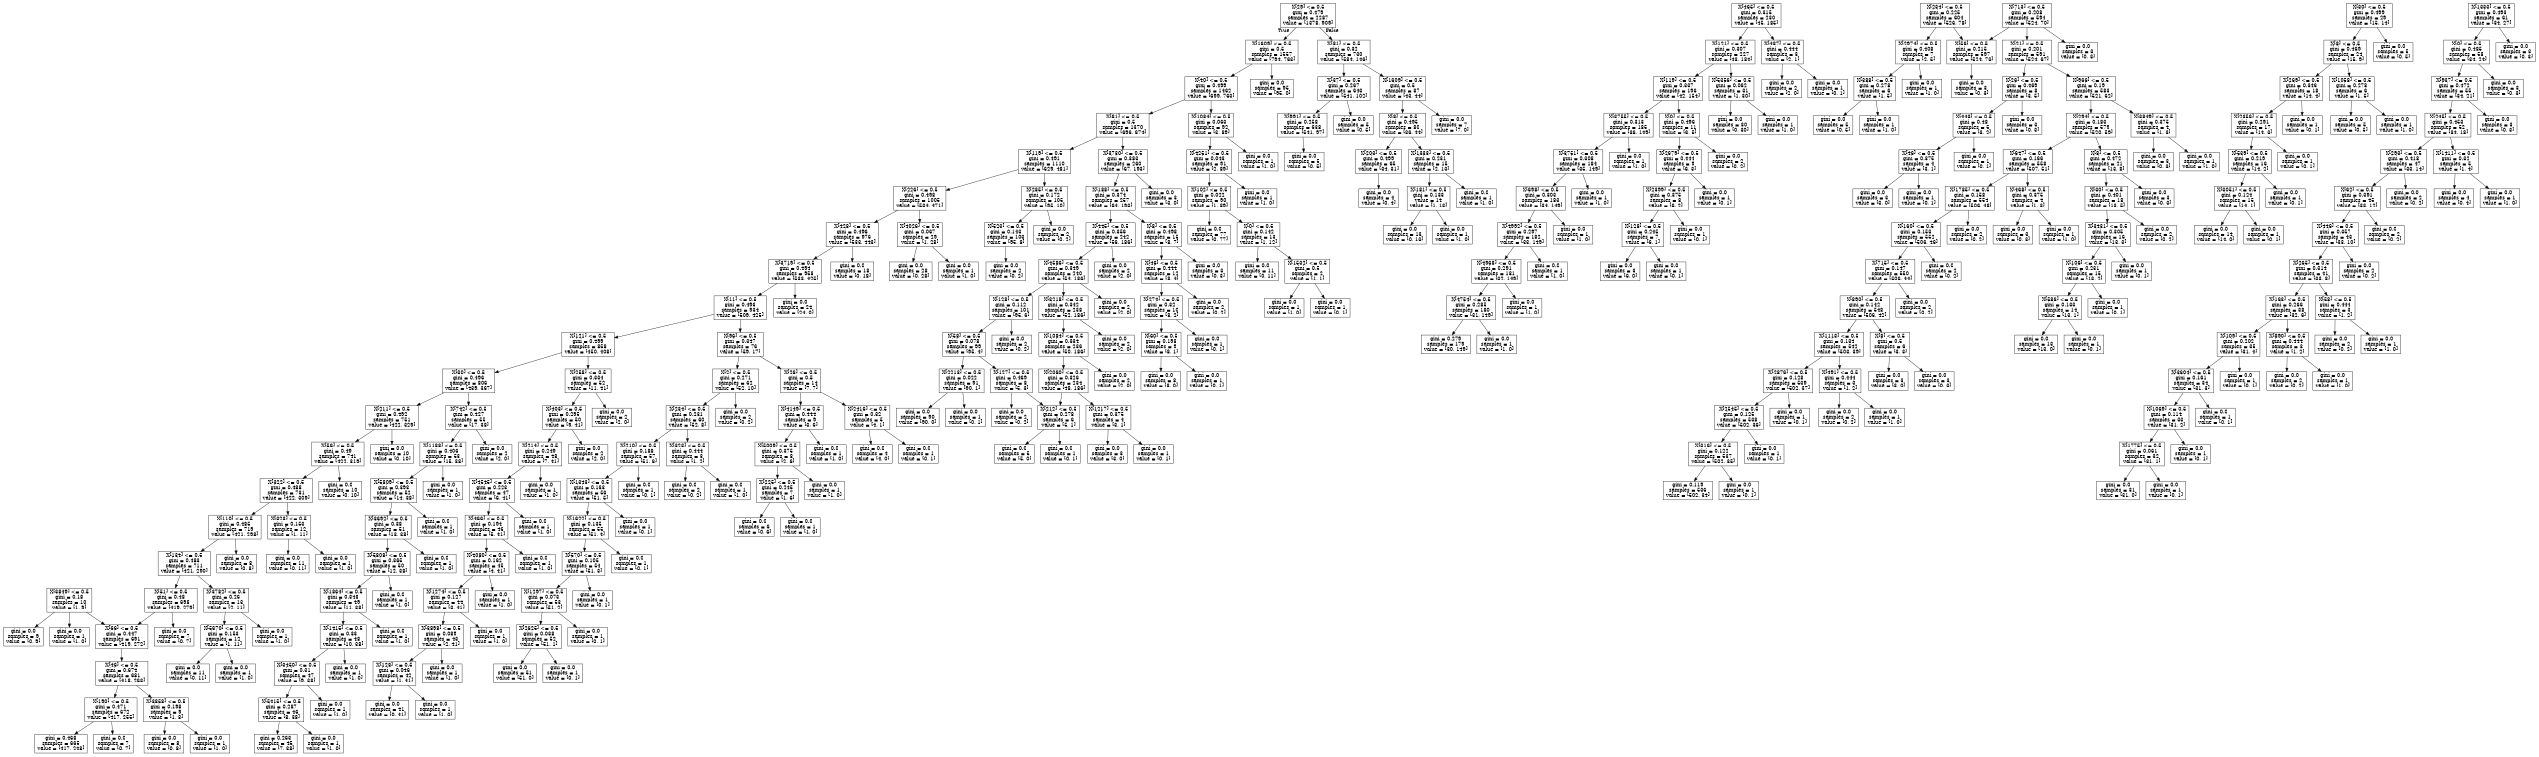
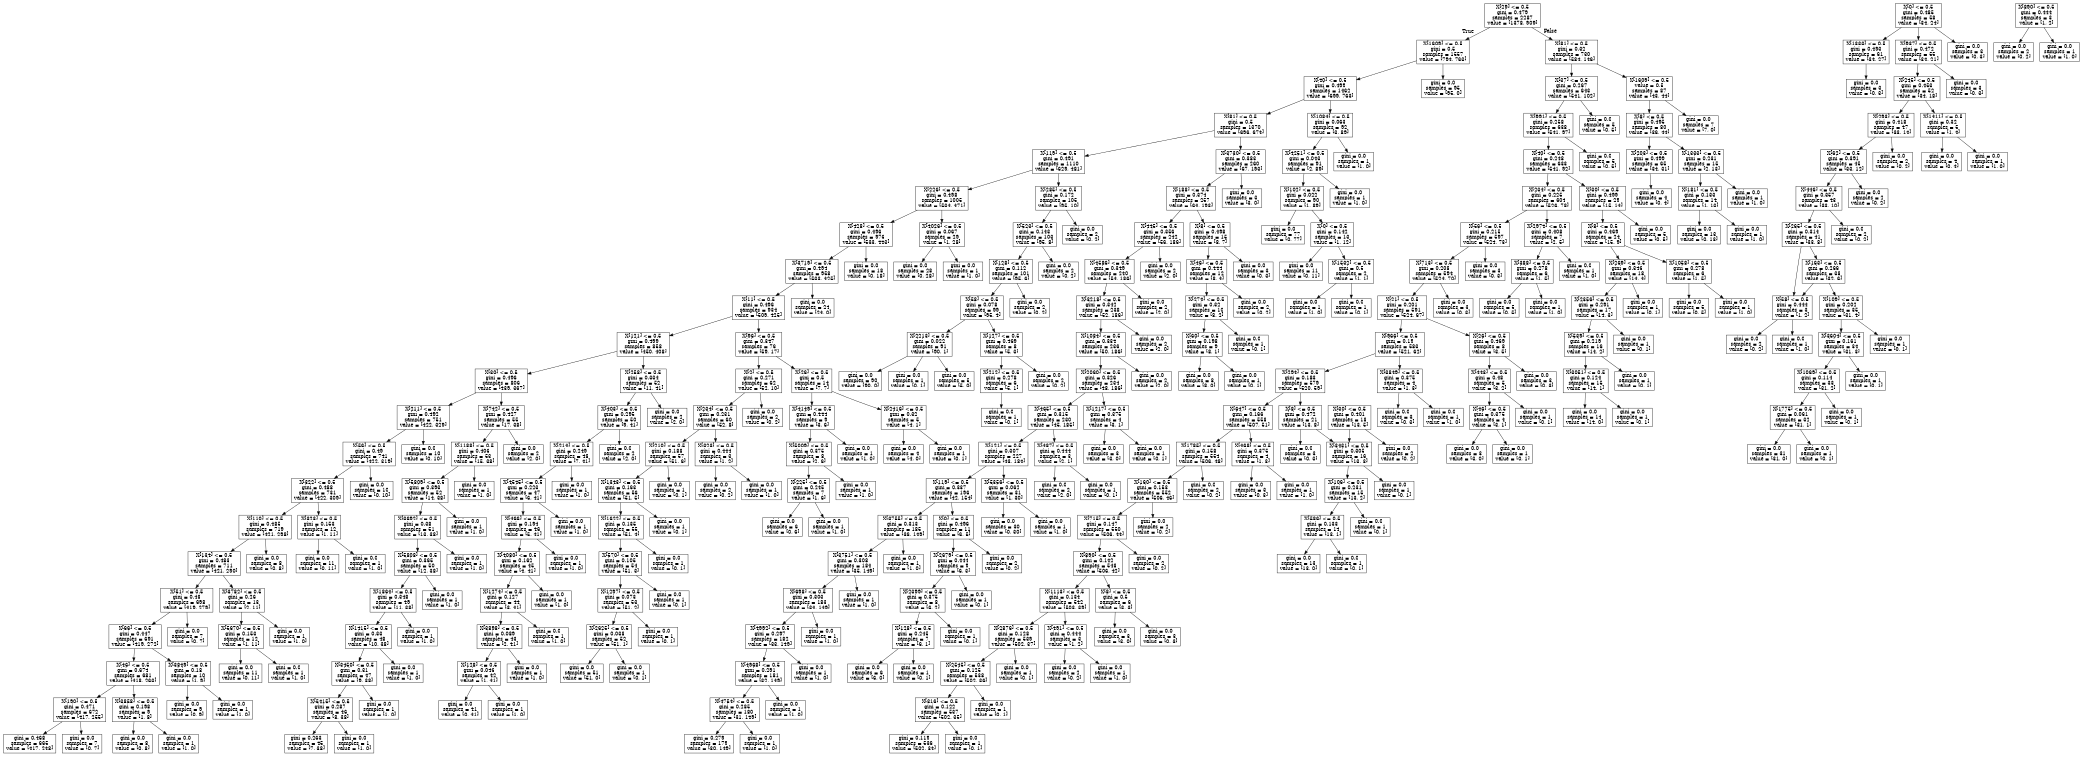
(2480, 32) -> (1894, 33)
(2001, 33) -> (1461, 252)
(1403, 89) -> (1649, 89)
none -> (1548, 162)
(2106, 178) -> (1323, 435)
(1429, 198) -> (1700, 198)
(1039, 289) -> (1024, 251)
(2287, 324) -> (1809, 288)
(1061, 397) -> (1078, 398)
(1036, 436) -> (942, 362)
(94, 617) -> (160, 654)
